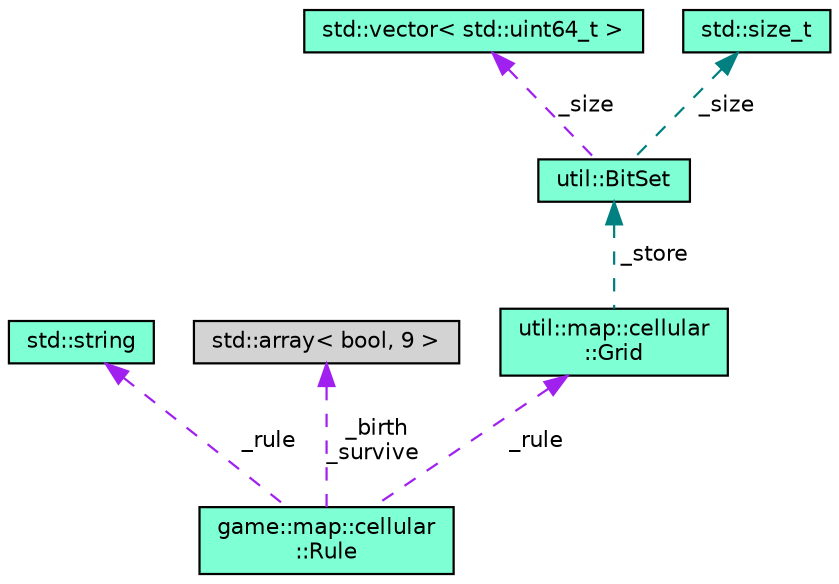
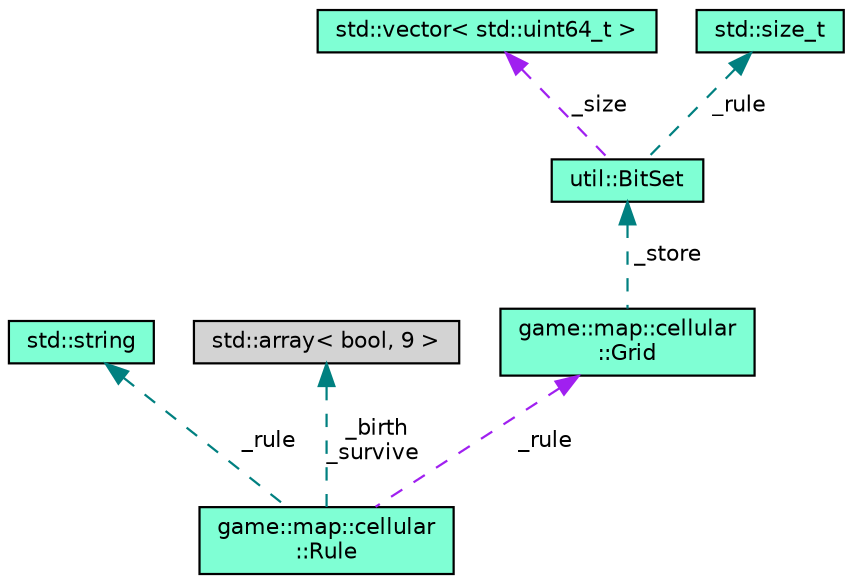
(723, 106) -> (737, 106)
(614, 342) -> (628, 342)
(205, 442) -> (205, 442)
(327, 447) -> (327, 447)
